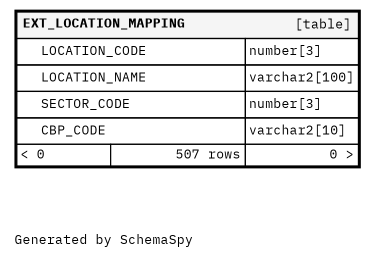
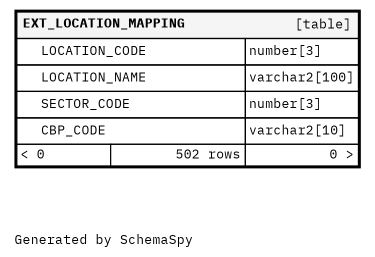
(209, 155) -> (209, 155)
